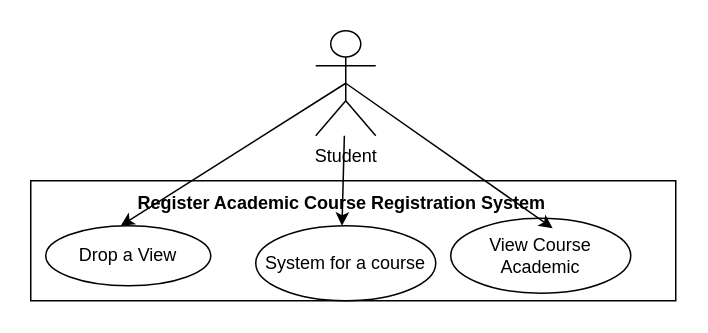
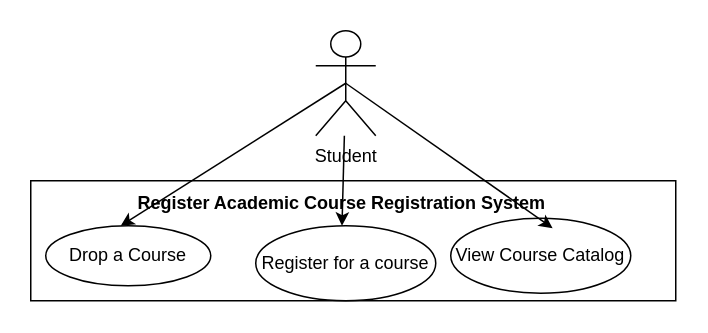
(128, 256) -> (128, 256)
(541, 256) -> (541, 256)
(346, 263) -> (346, 263)
